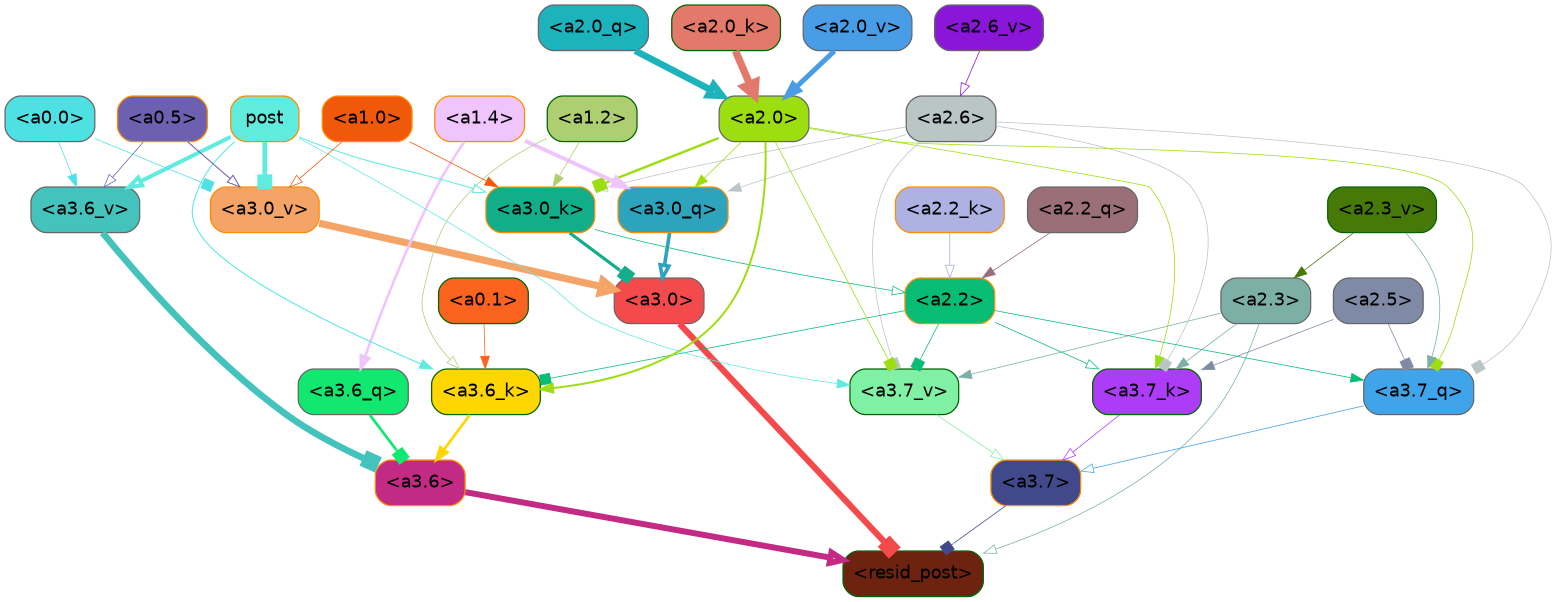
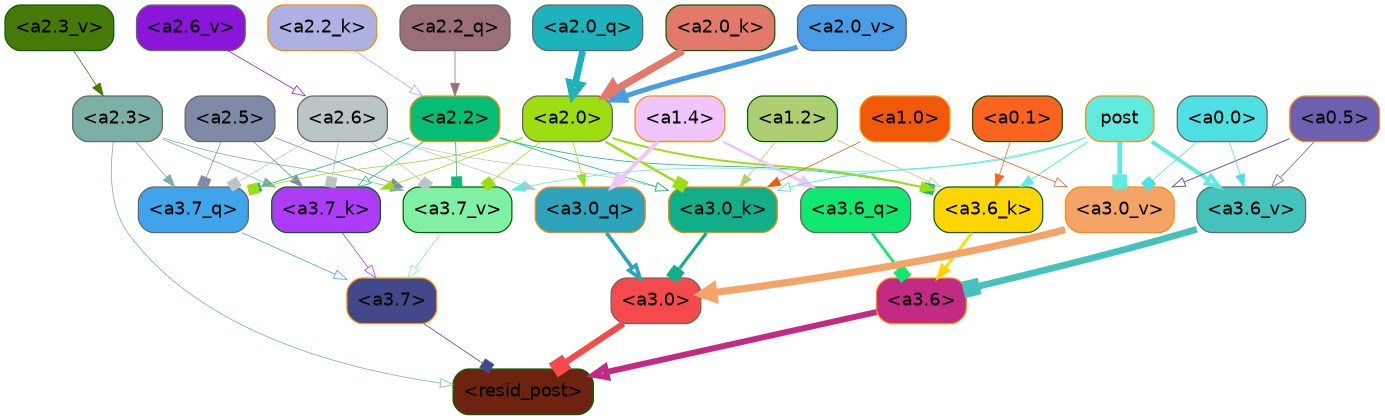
none -> (324, 157)
(735, 262) -> (578, 163)
(1438, 290) -> (151, 160)
